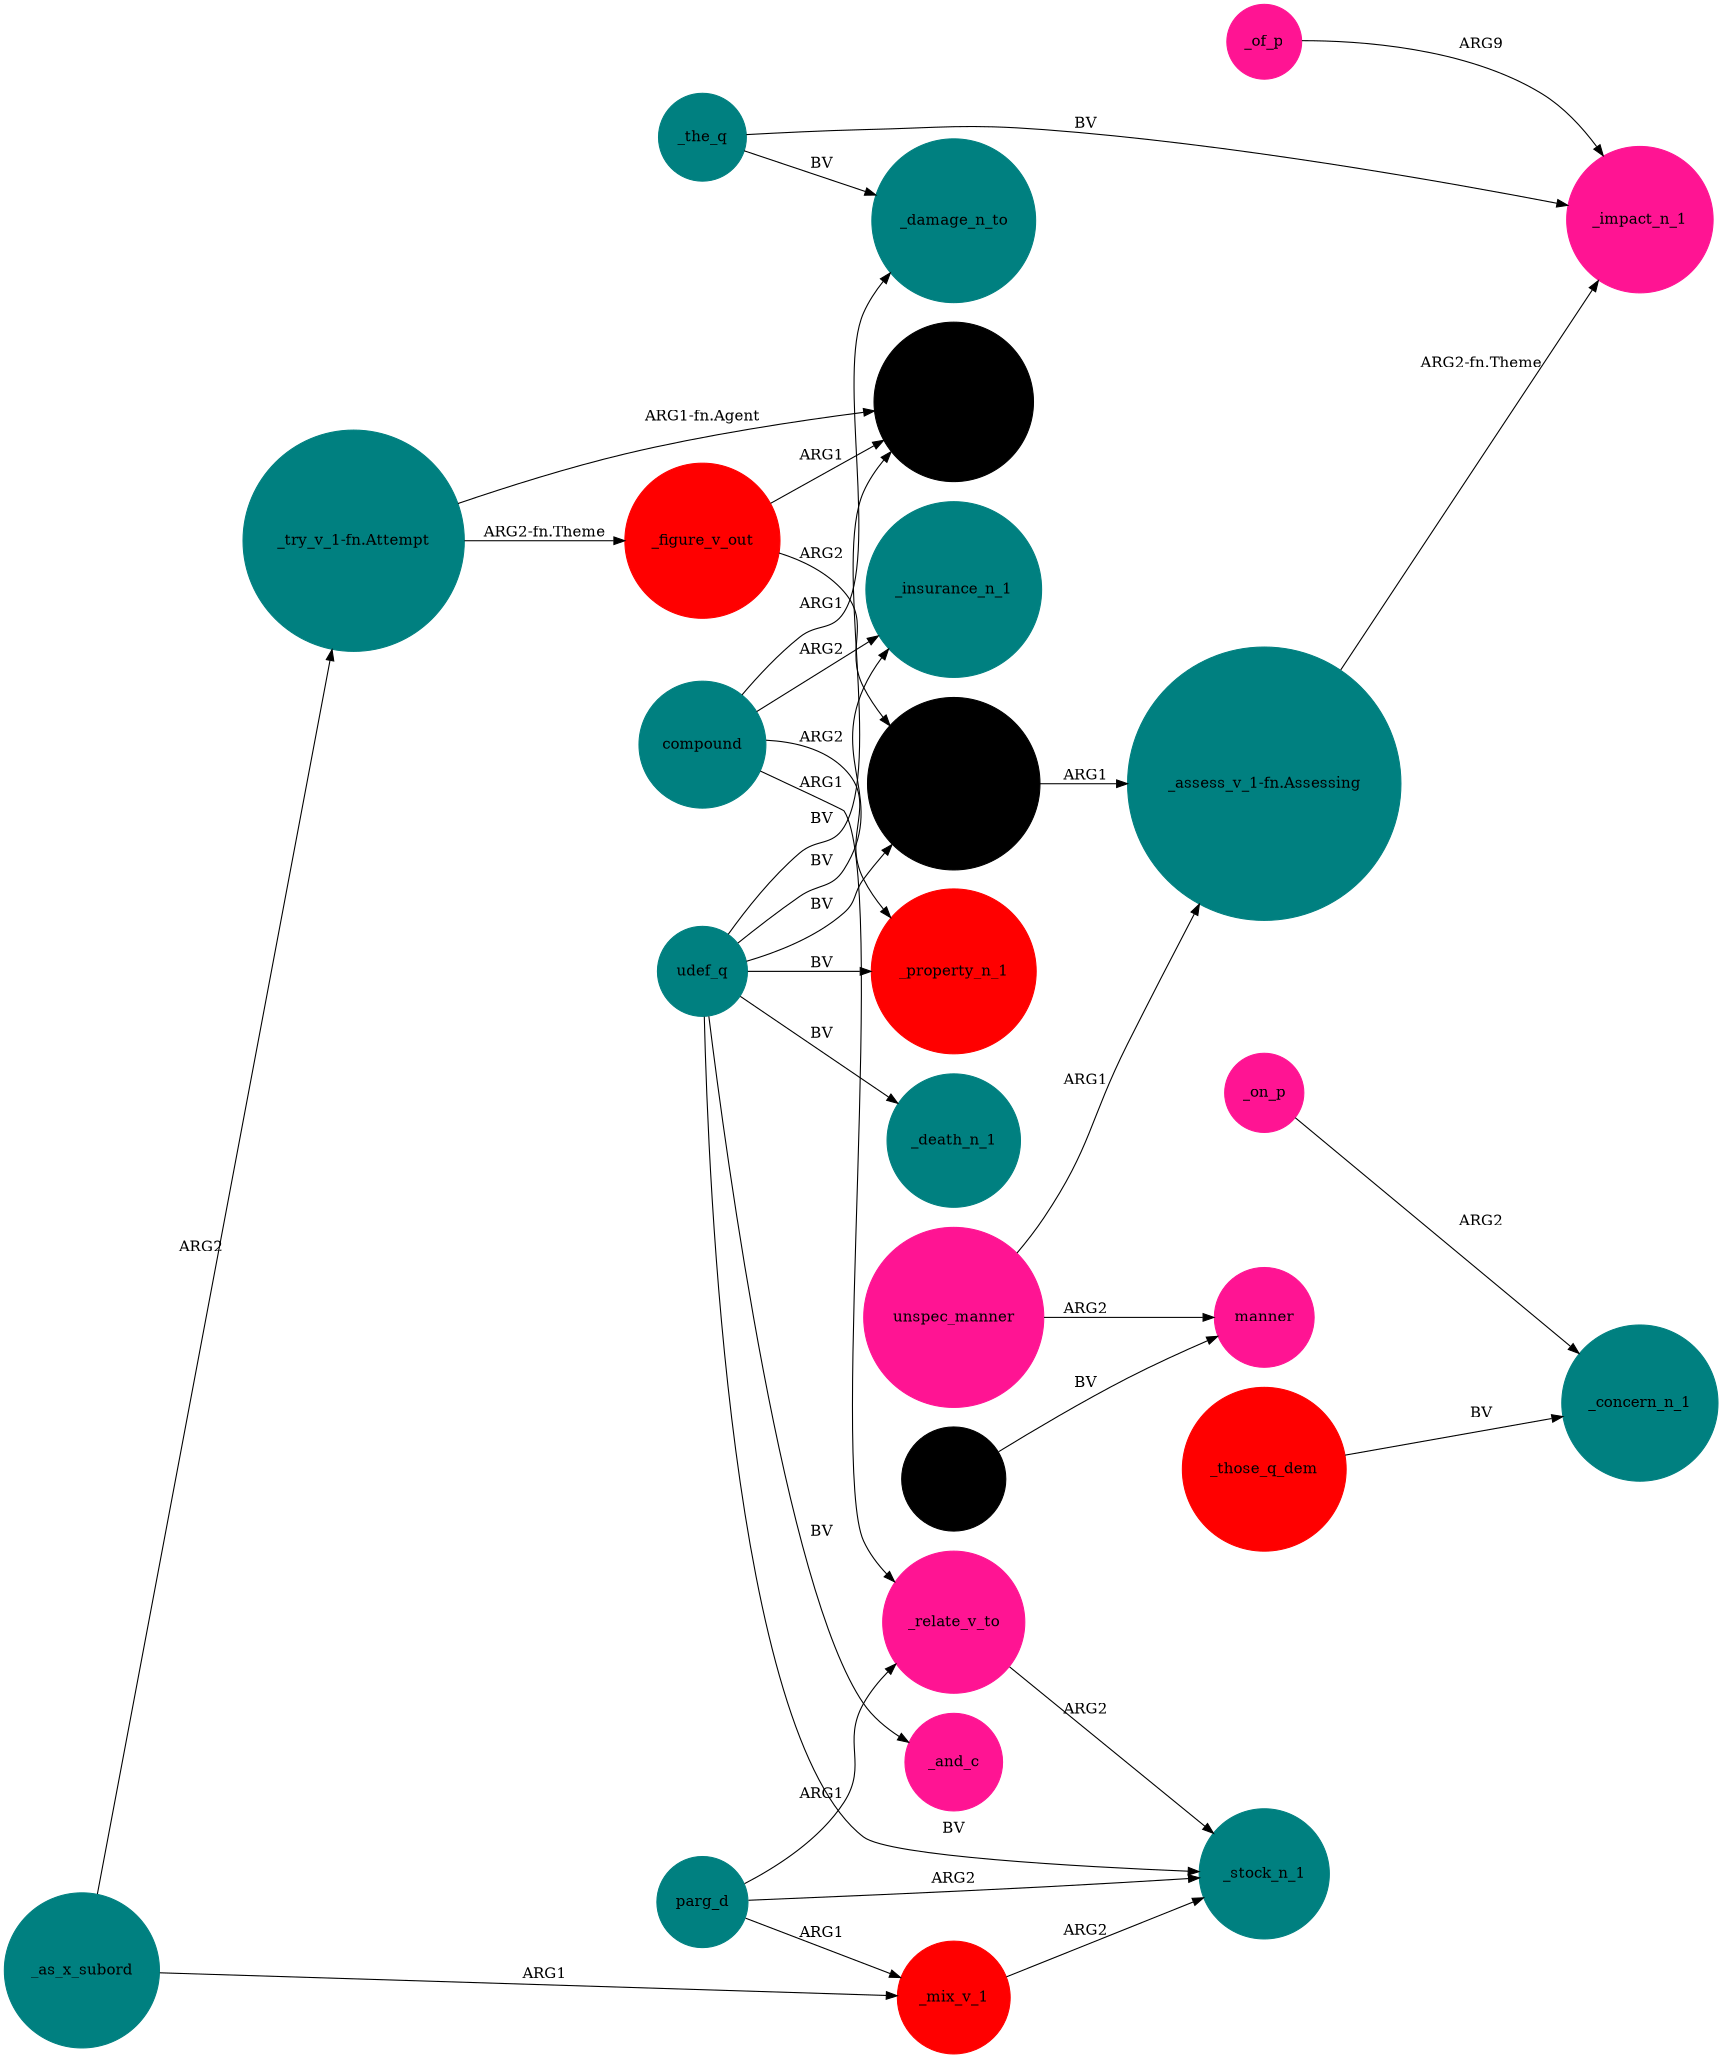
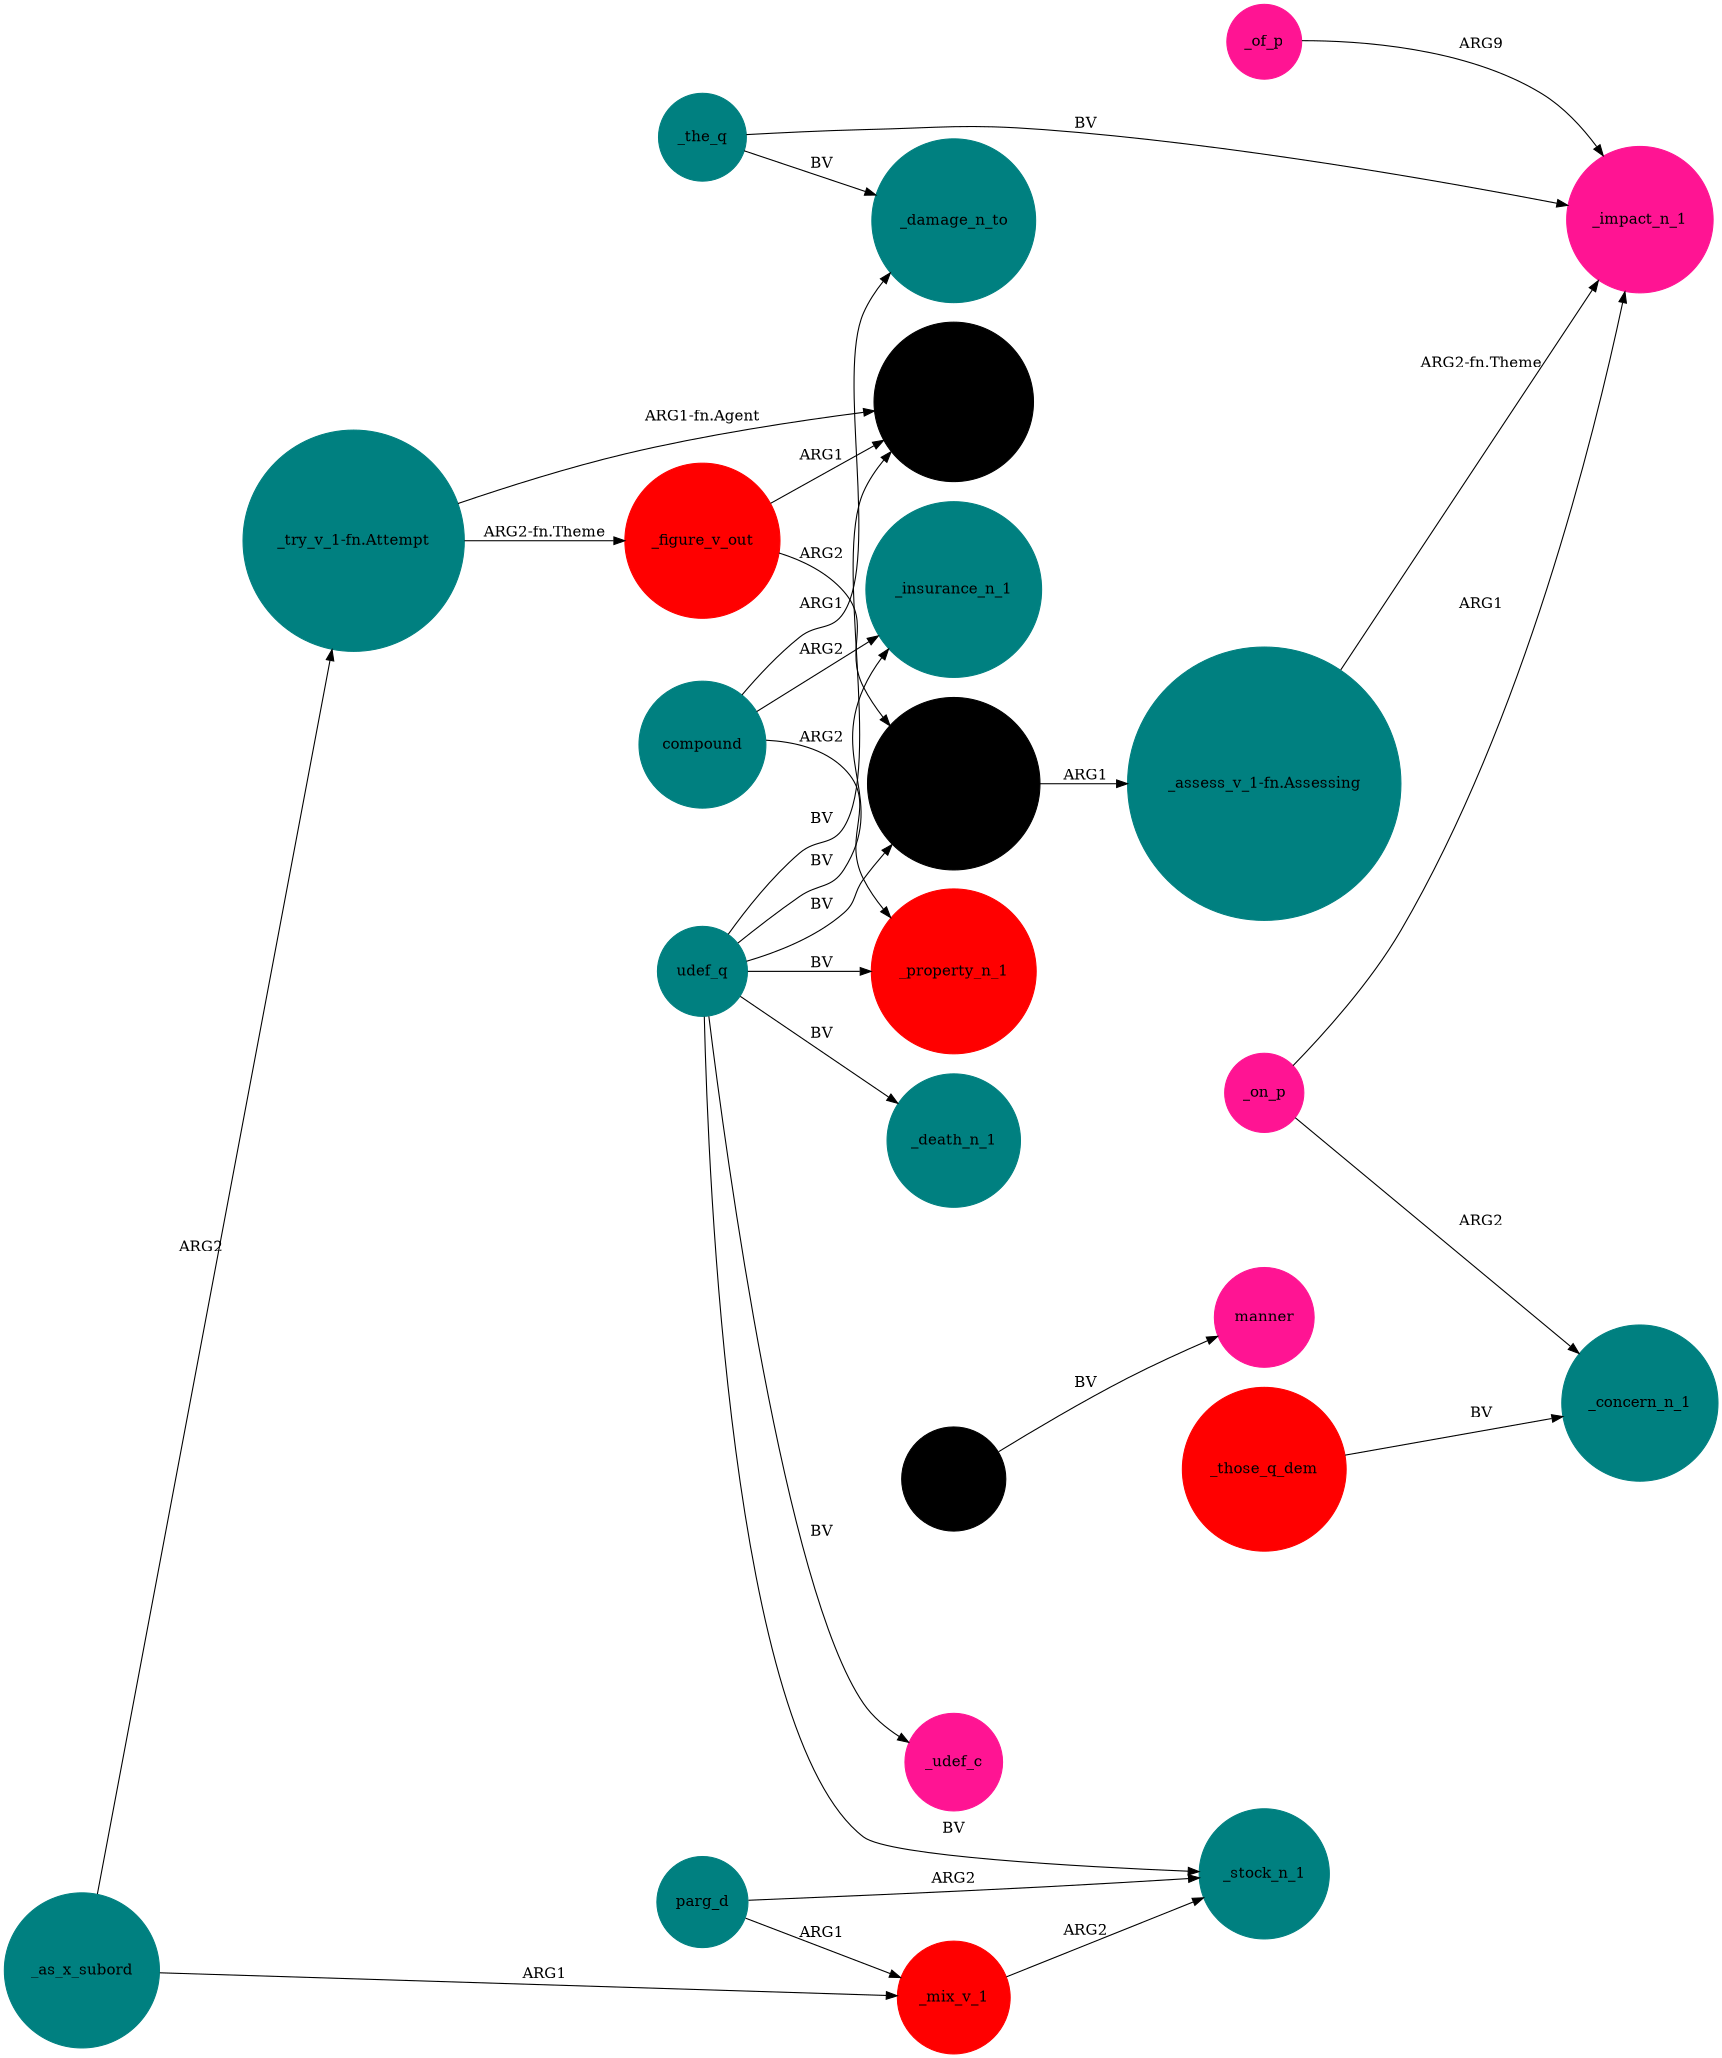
none -> (1505, 706)
(954, 1317) -> none
(954, 1622) -> none
(954, 1762) -> (954, 1762)
